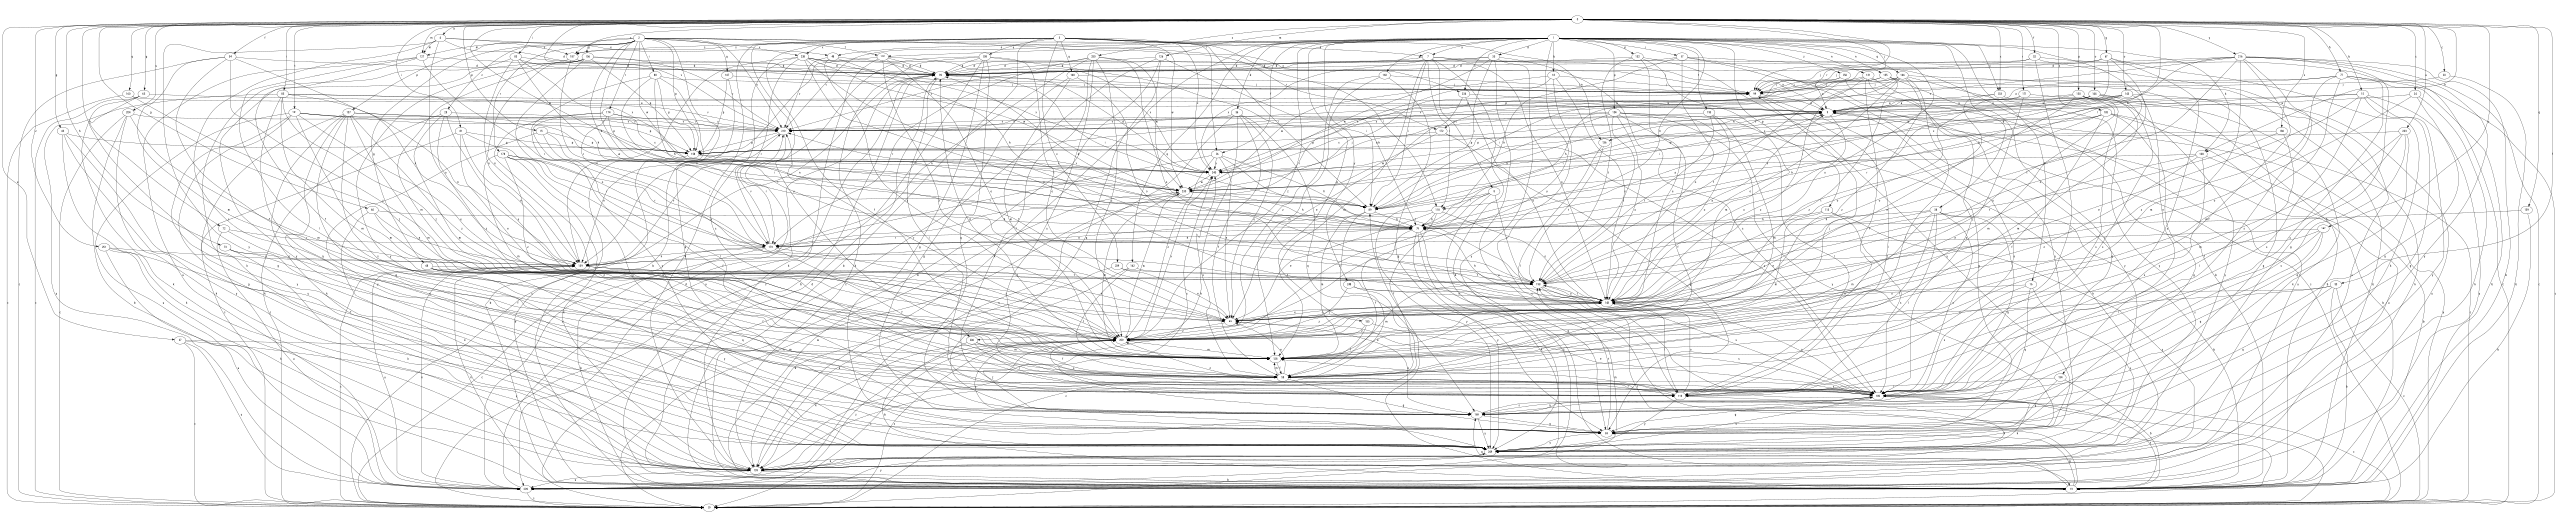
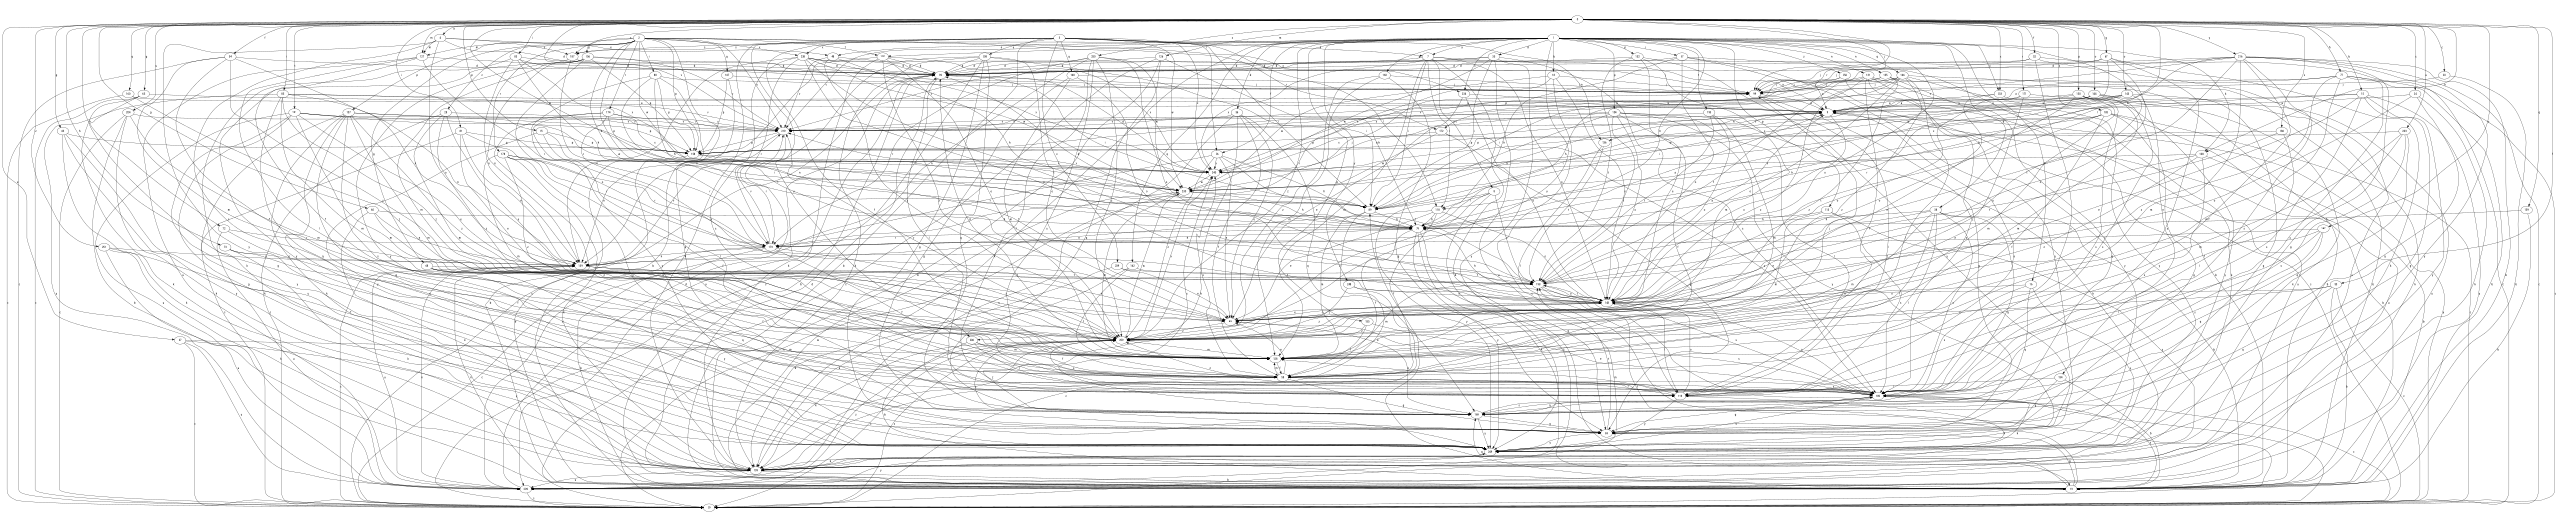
none -> (1723, 460)
